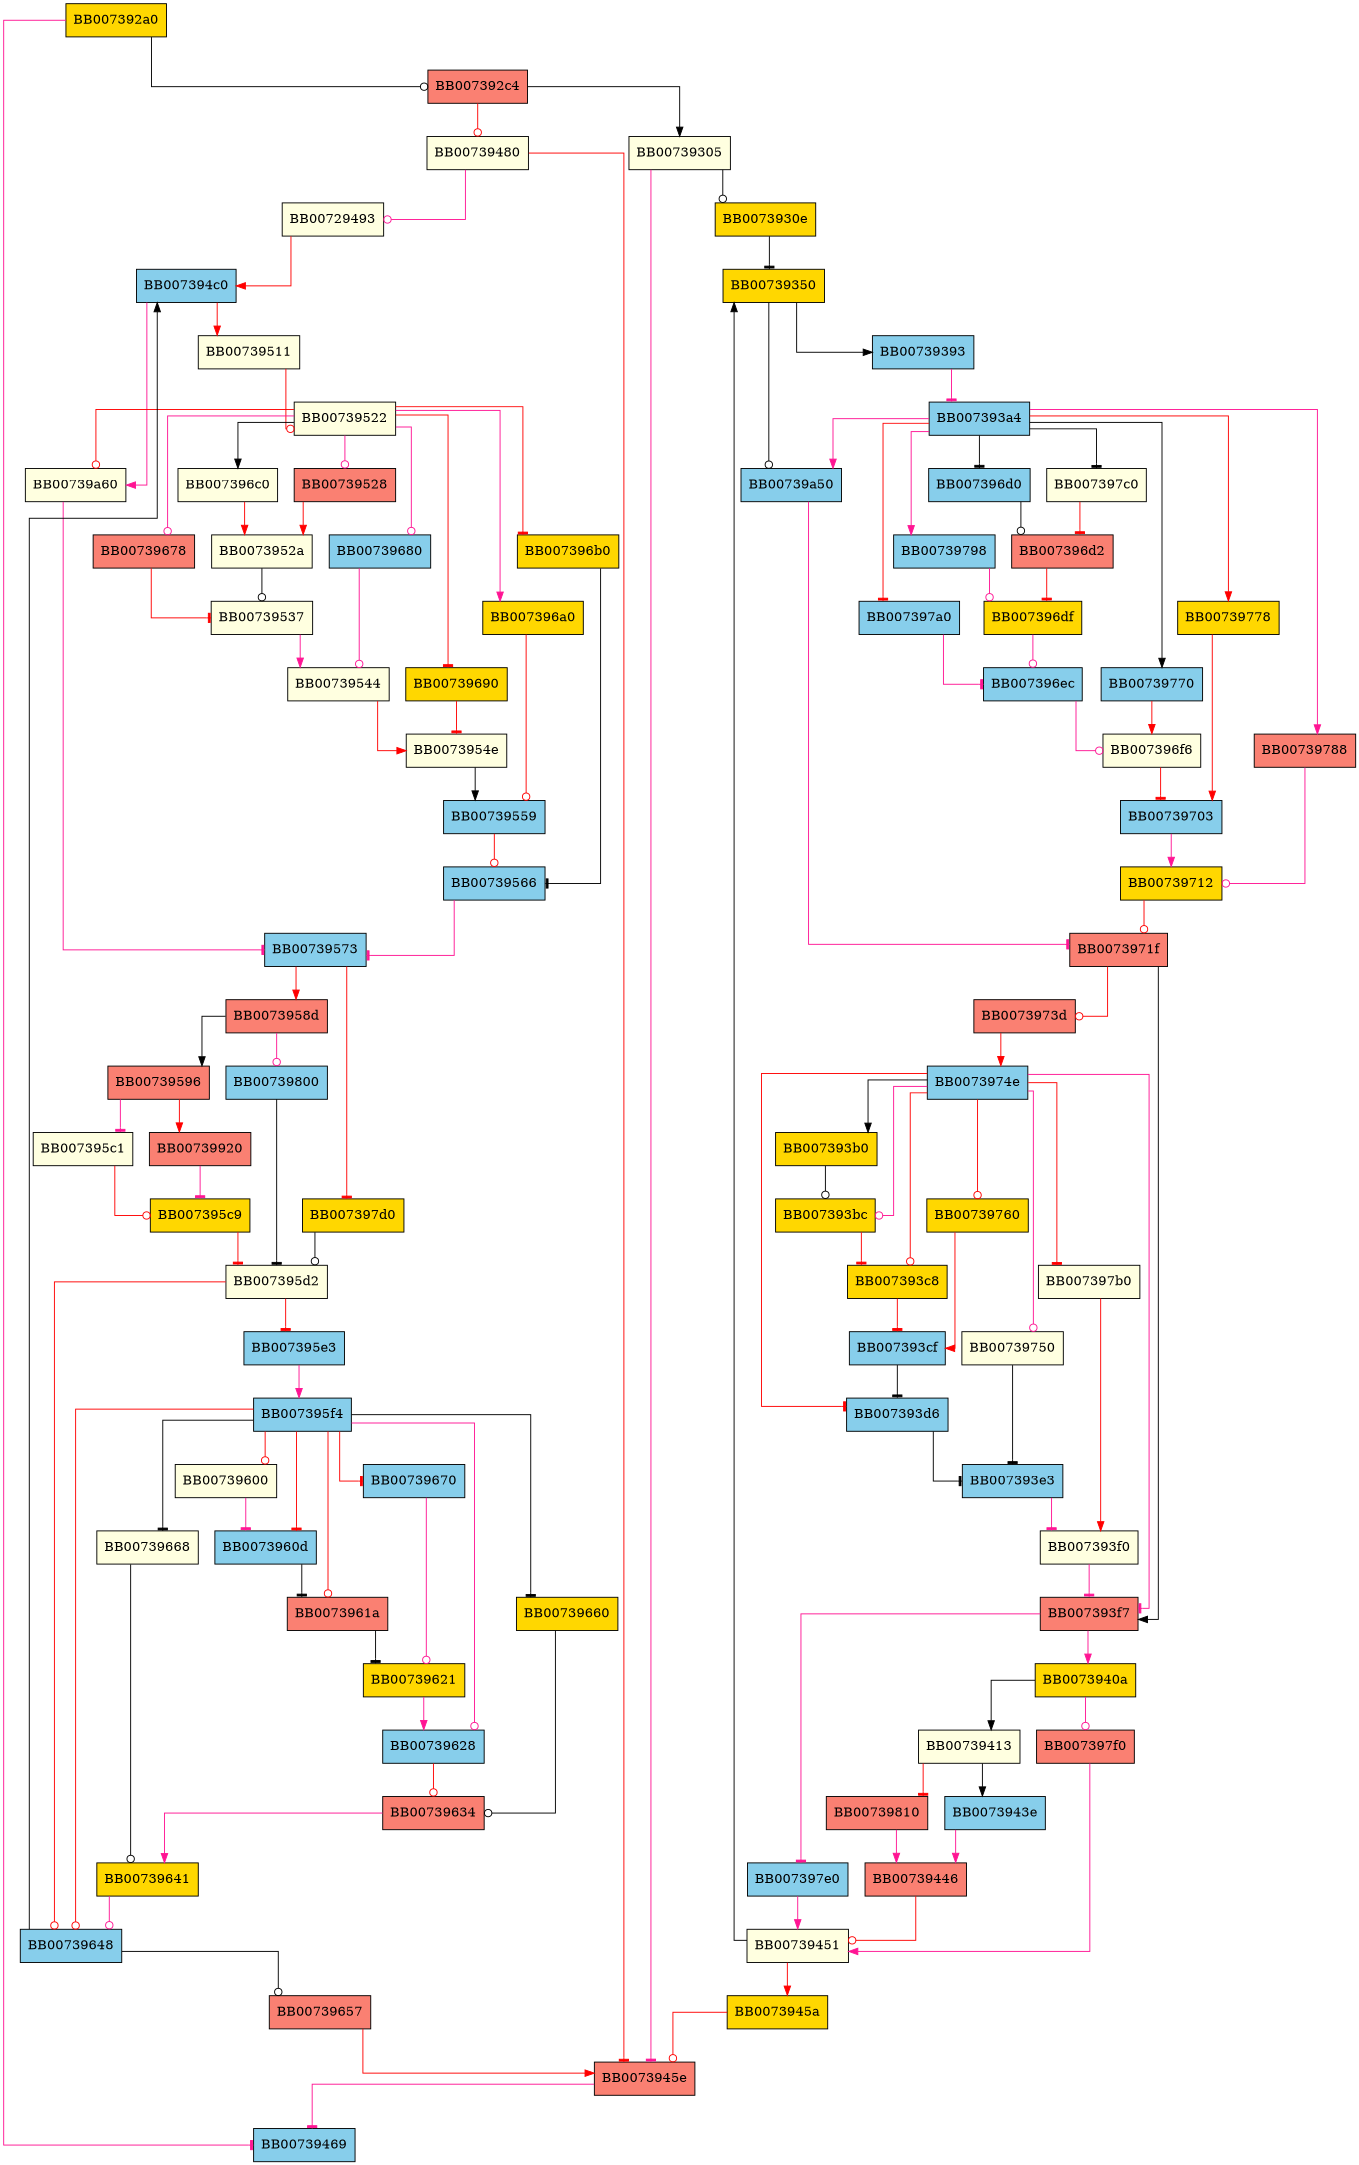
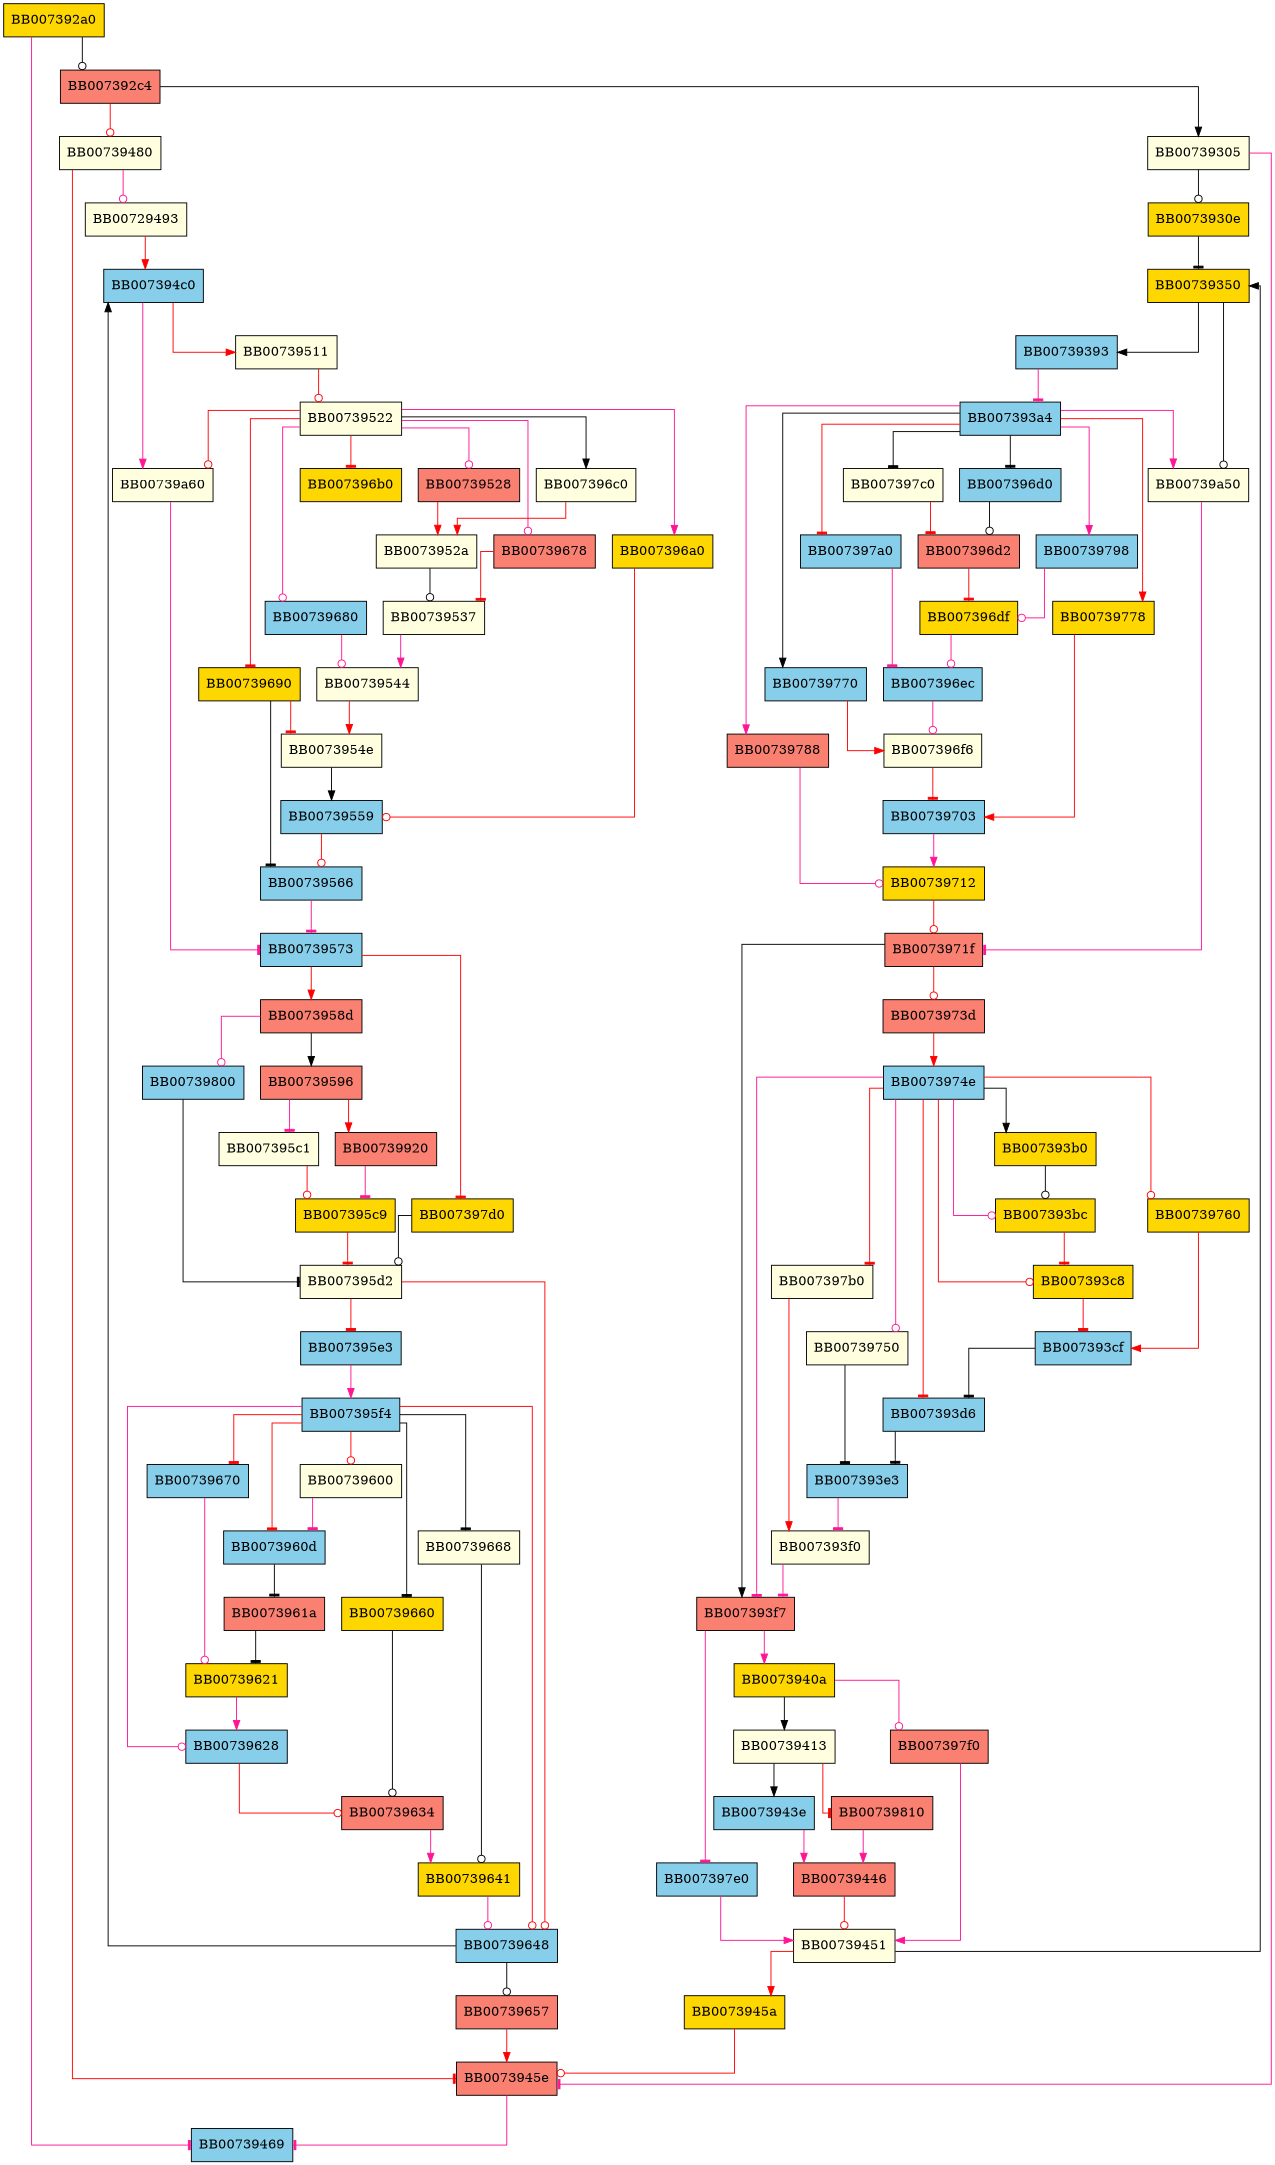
(791, 485) -> (1198, 485)
(601, 751) -> (271, 782)
(328, 1511) -> none
